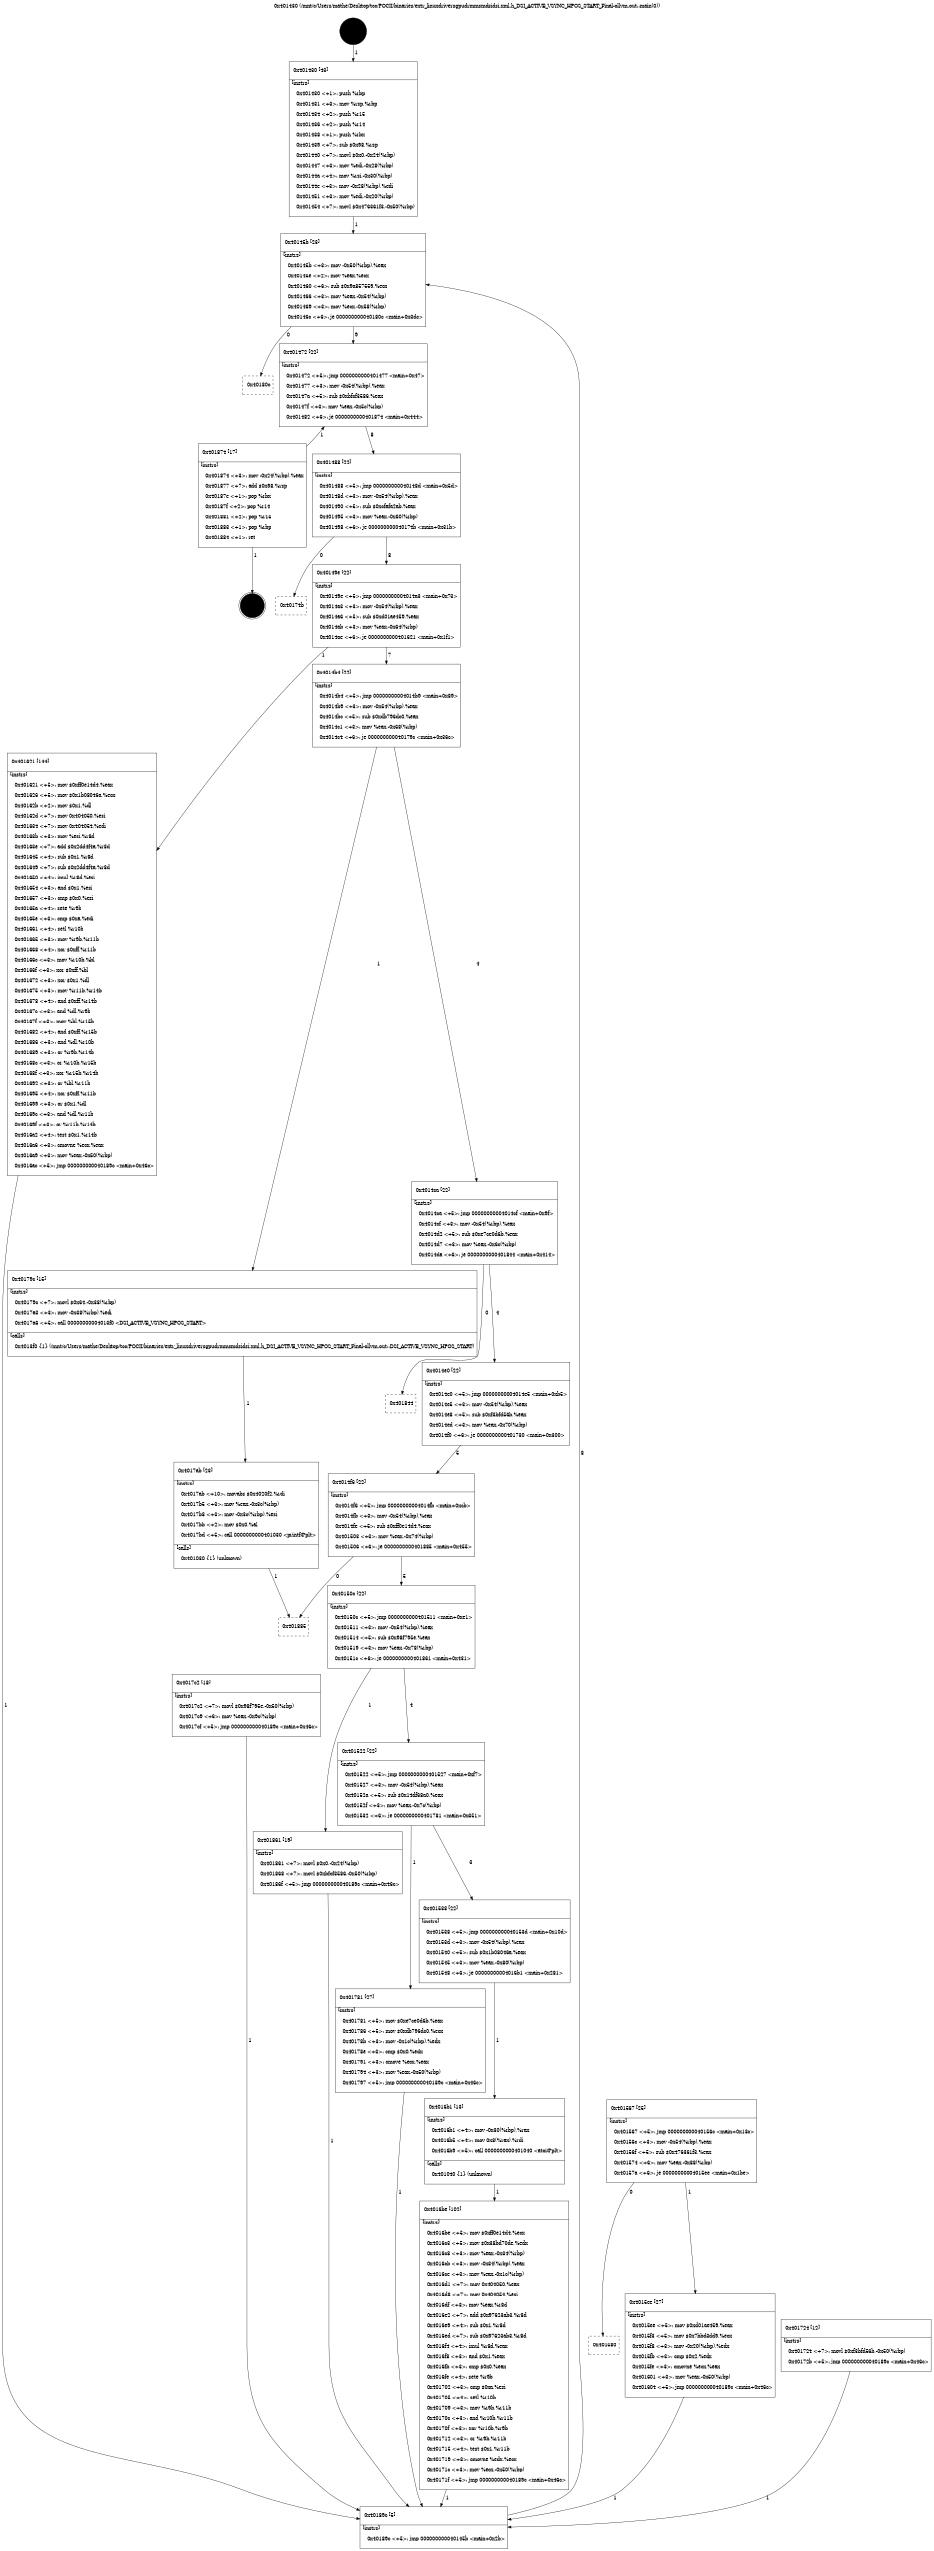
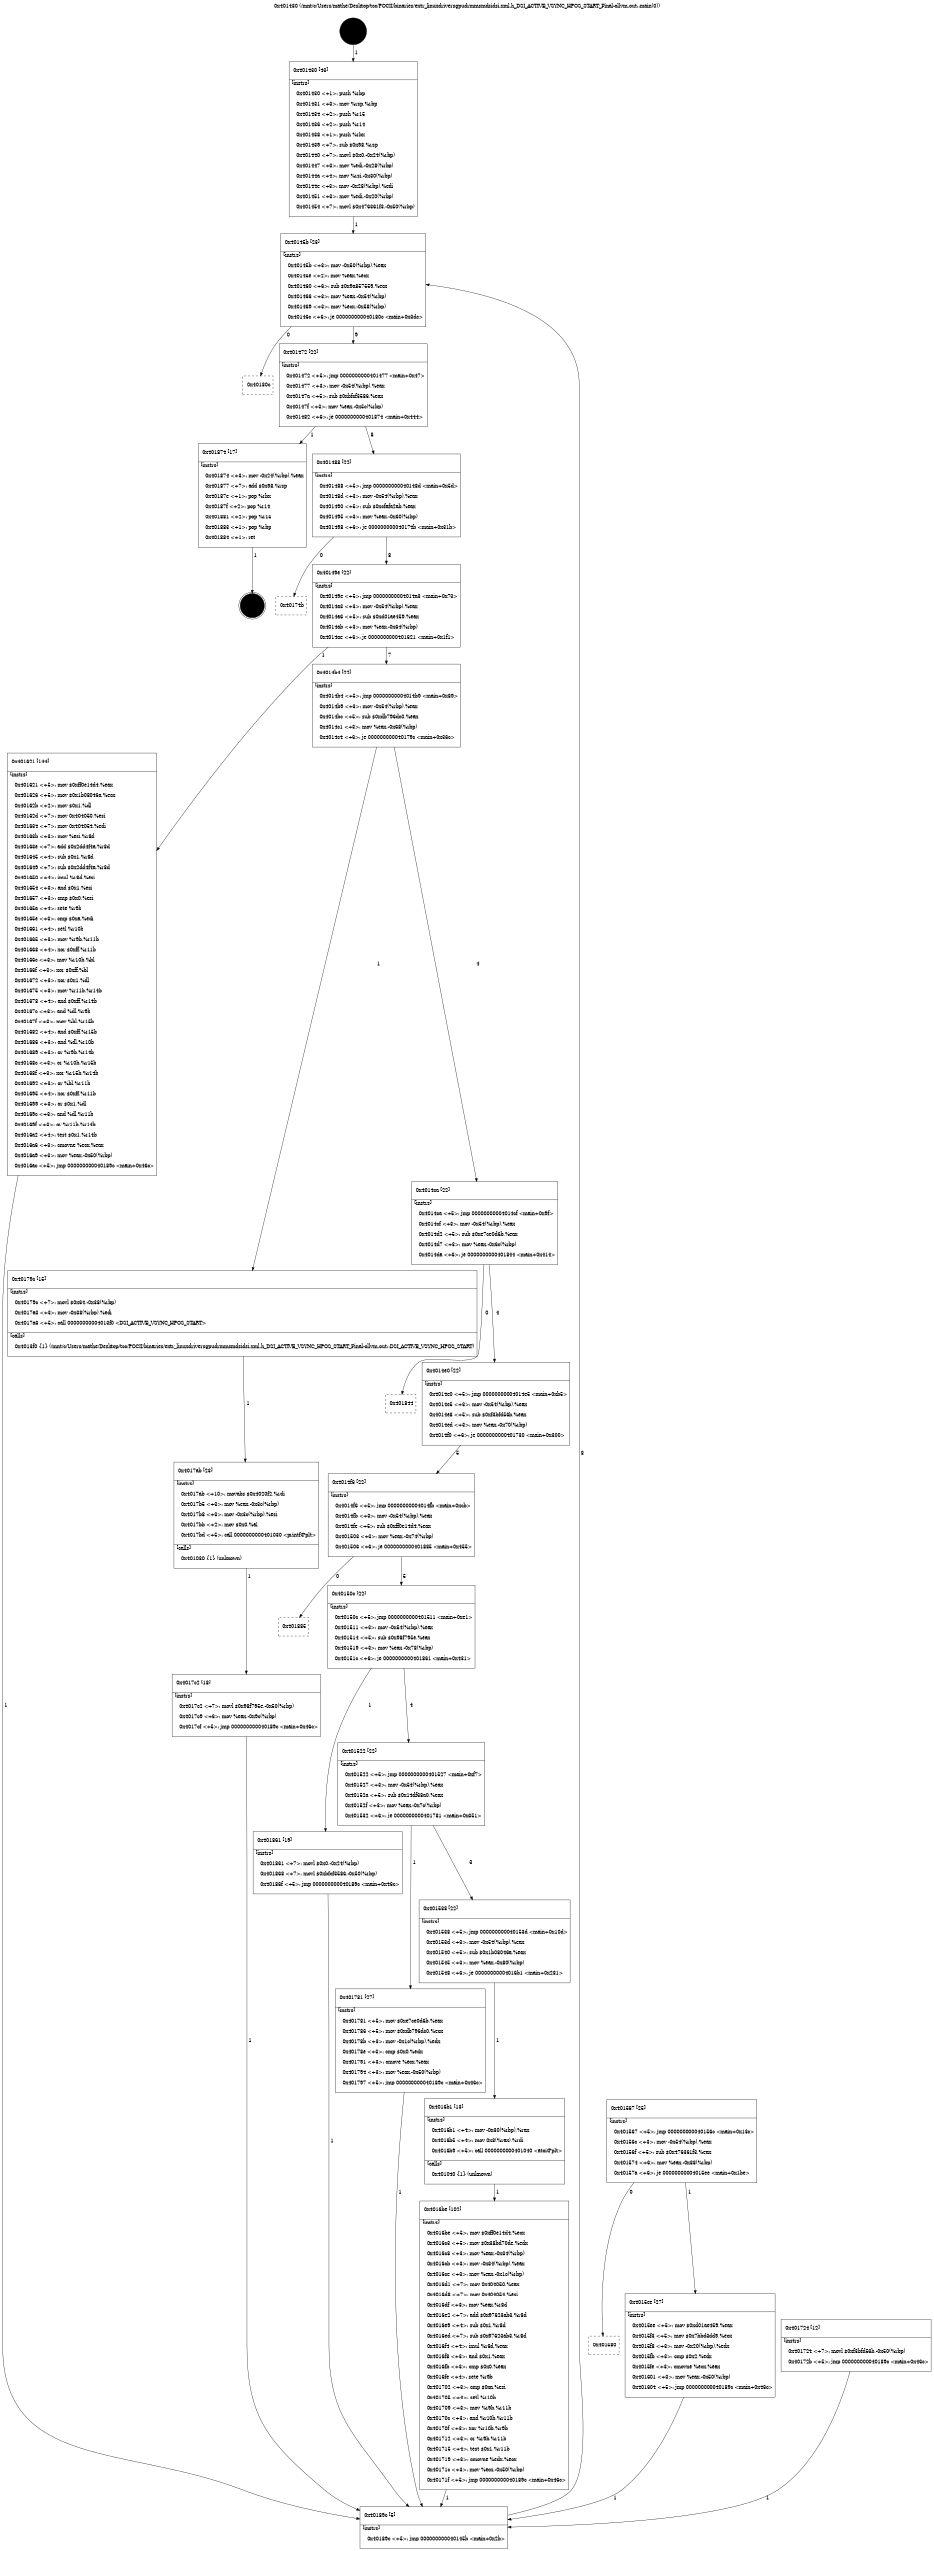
(315, 438) -> (309, 434)
(279, 1591) -> (246, 1620)
